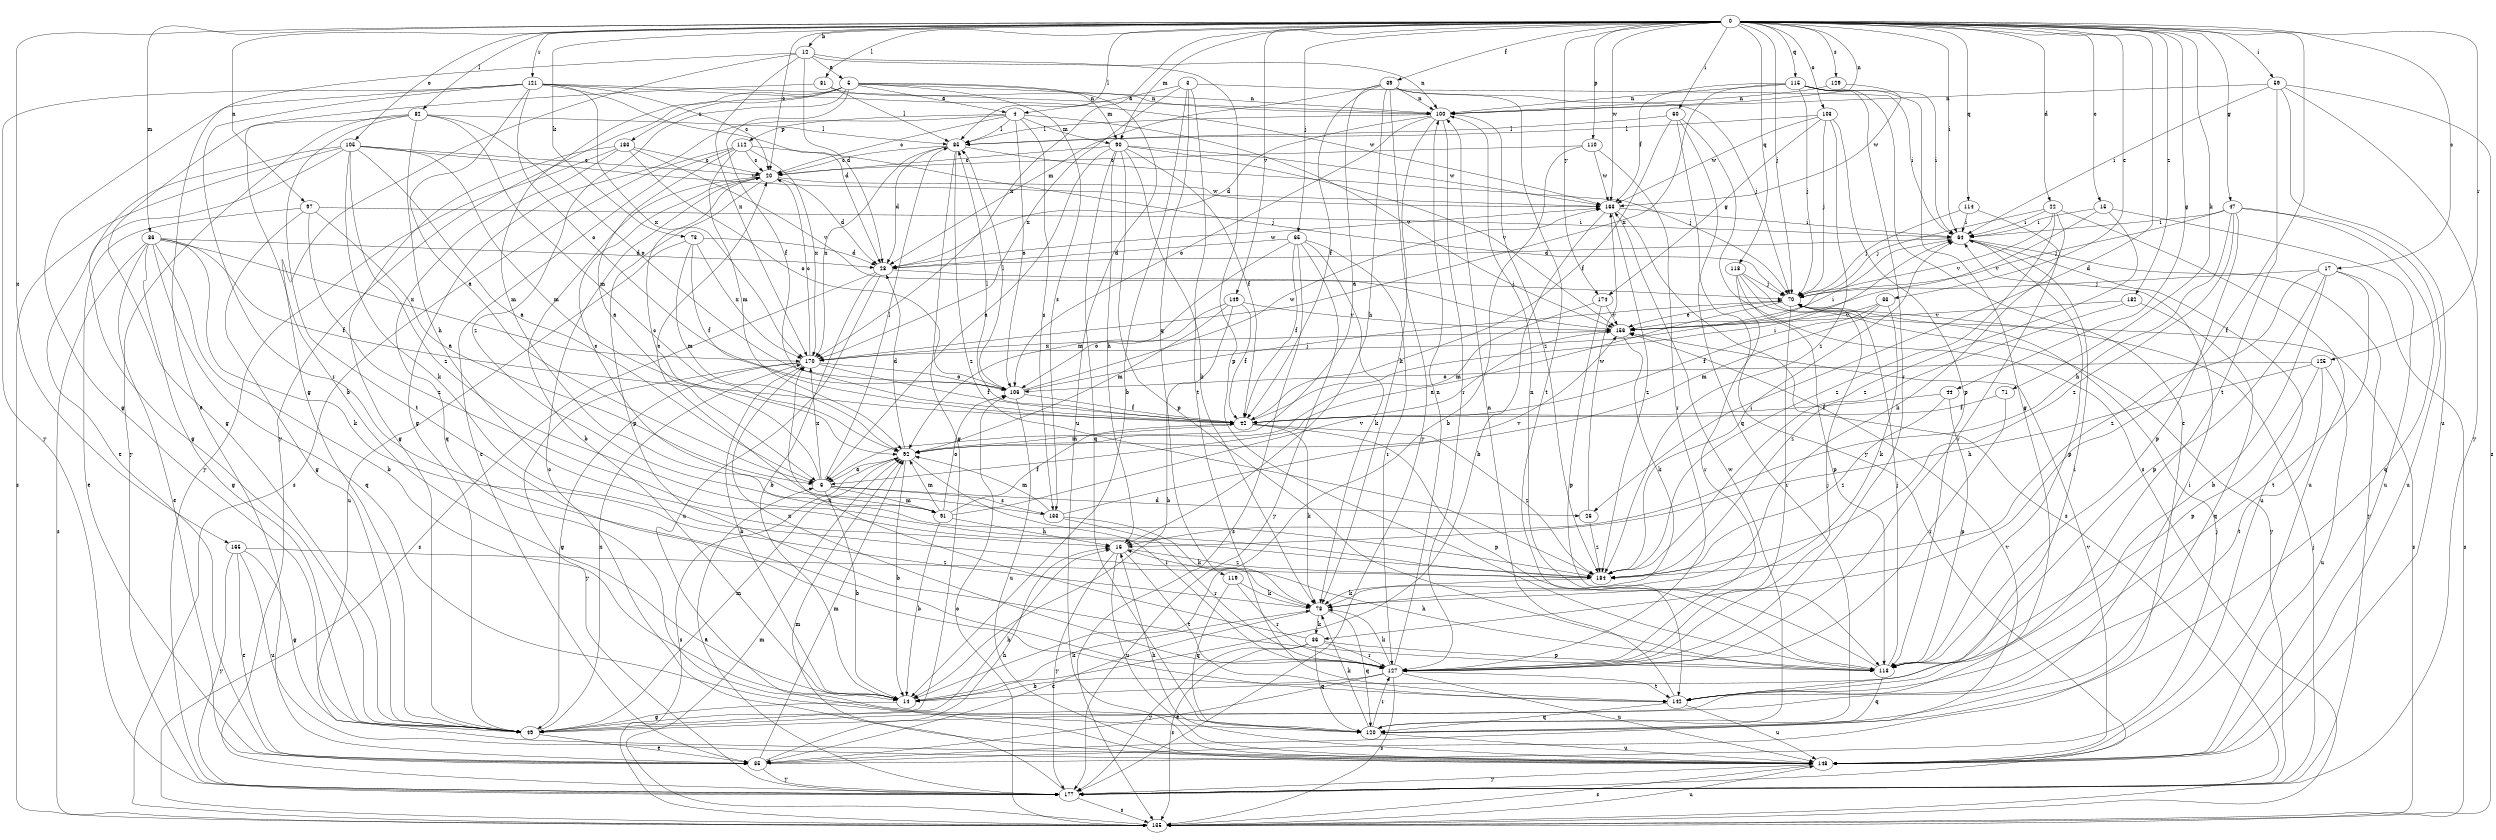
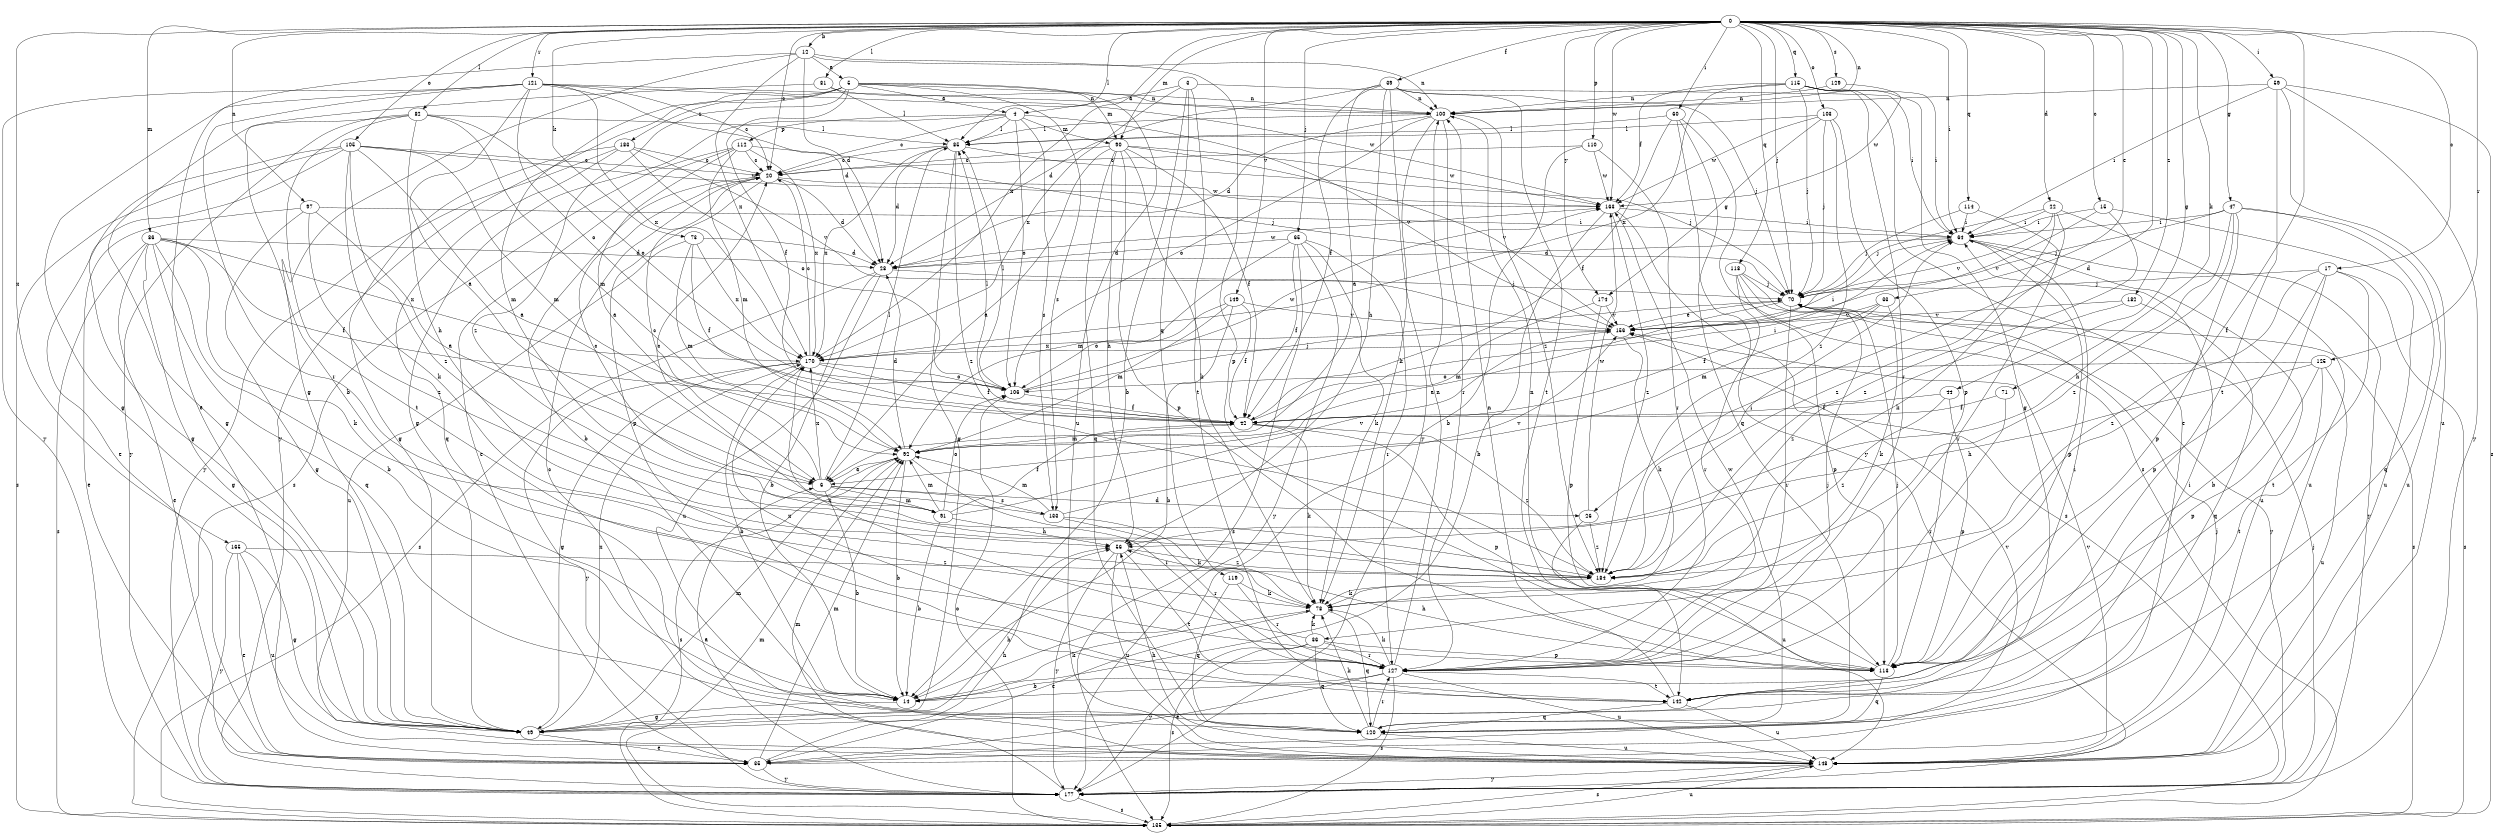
(1051, 176) -> (1051, 176)
(1119, 547) -> (1119, 547)
(1317, 623) -> (1311, 626)
(1150, 742) -> (1736, 617)
